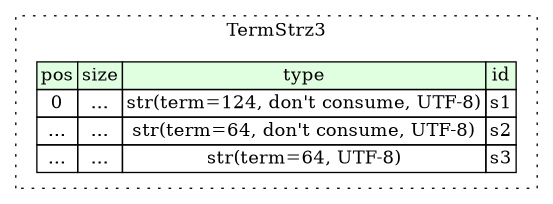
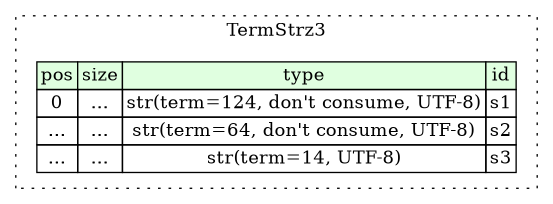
(304, 158) -> (304, 158)
